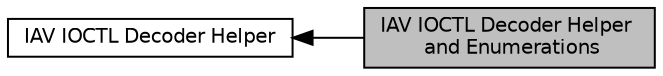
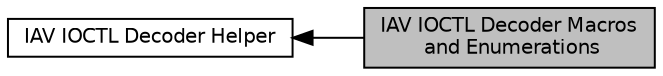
(510, 38) -> (510, 38)
